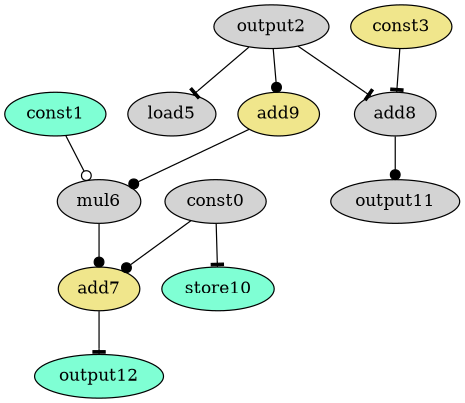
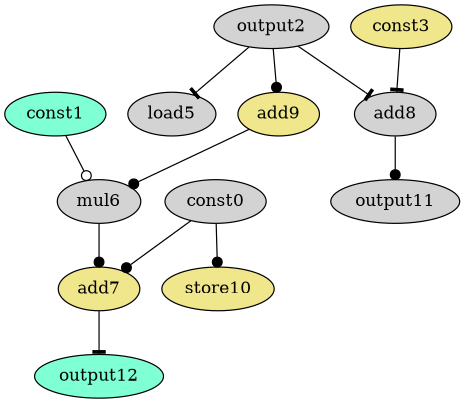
(217, 242) -> (217, 240)
(218, 289) -> (218, 289)
